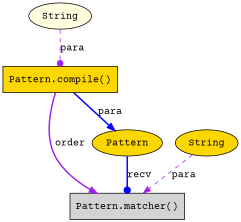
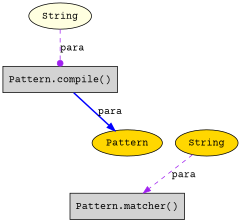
(60, 79) -> (60, 79)
(52, 149) -> none
(127, 172) -> none
